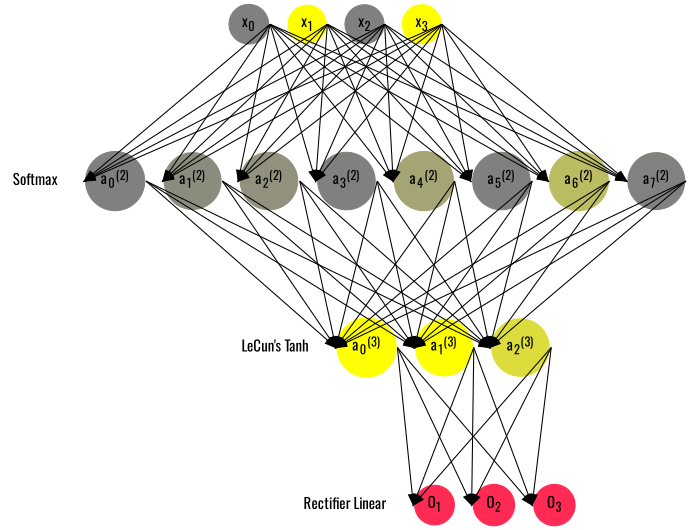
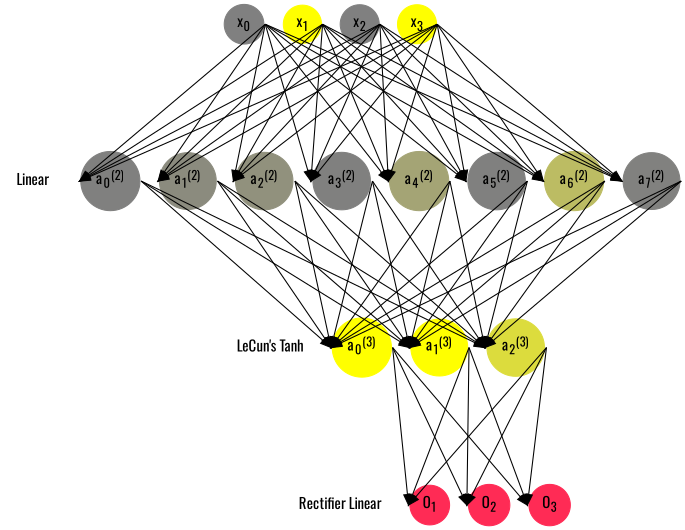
(36, 181) -> (33, 181)
